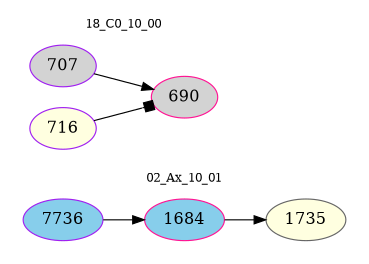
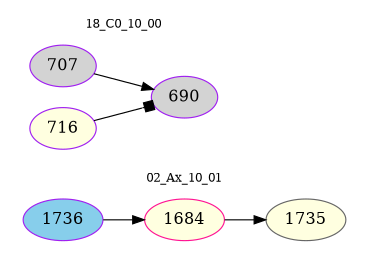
(185, 97) -> (185, 97)
(63, 220) -> (63, 220)
(185, 220) -> (185, 220)
